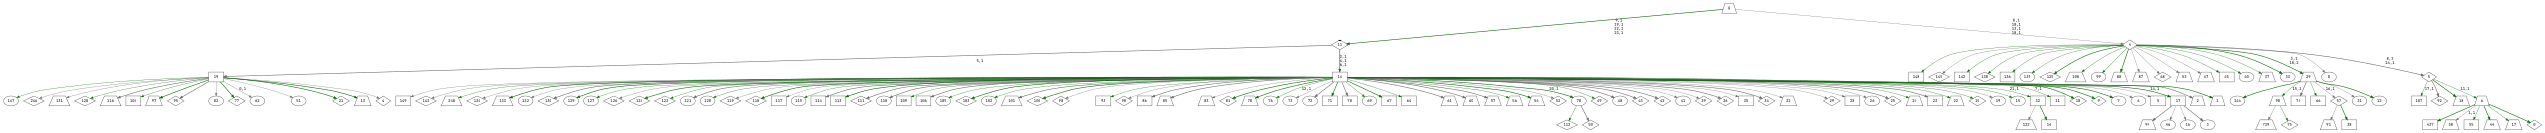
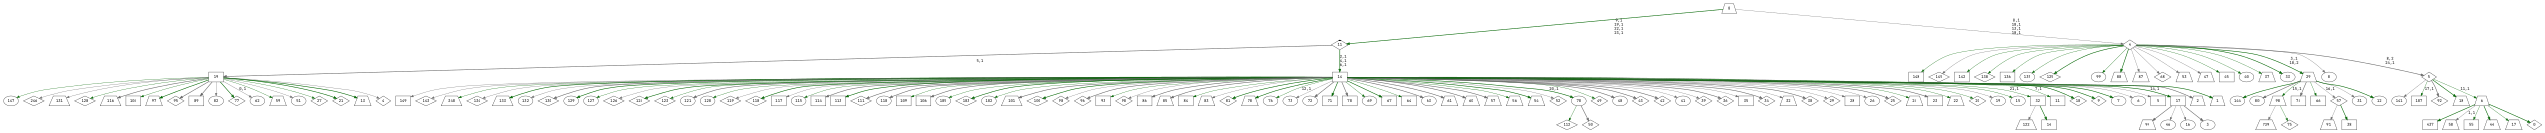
(2076, 77) -> none
none -> (196, 101)
none -> (278, 101)
none -> (319, 101)
none -> (1083, 101)
none -> (1186, 101)
none -> (1429, 101)
none -> (1810, 101)
none -> (2257, 101)
none -> (2399, 101)
